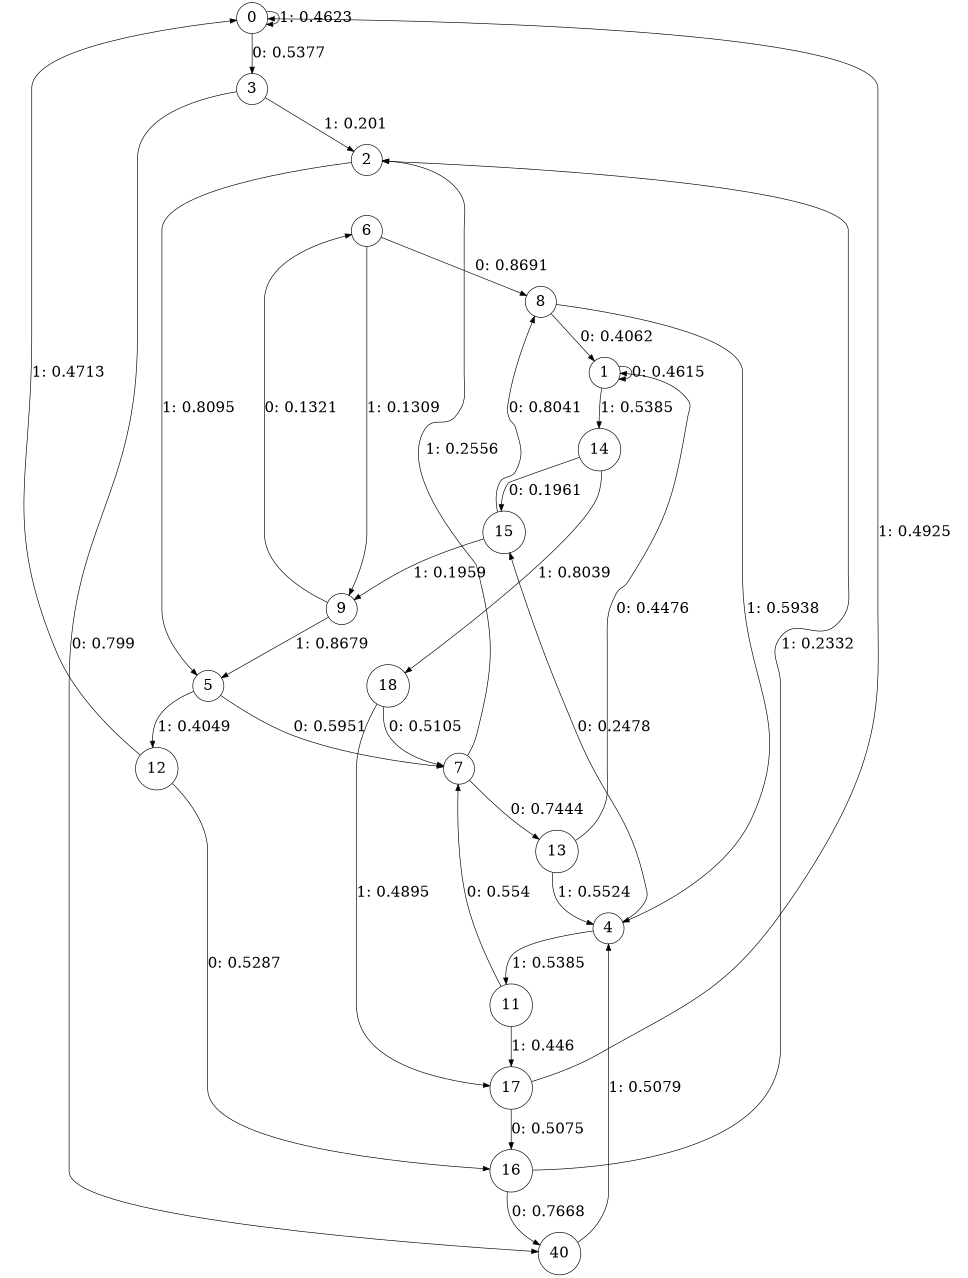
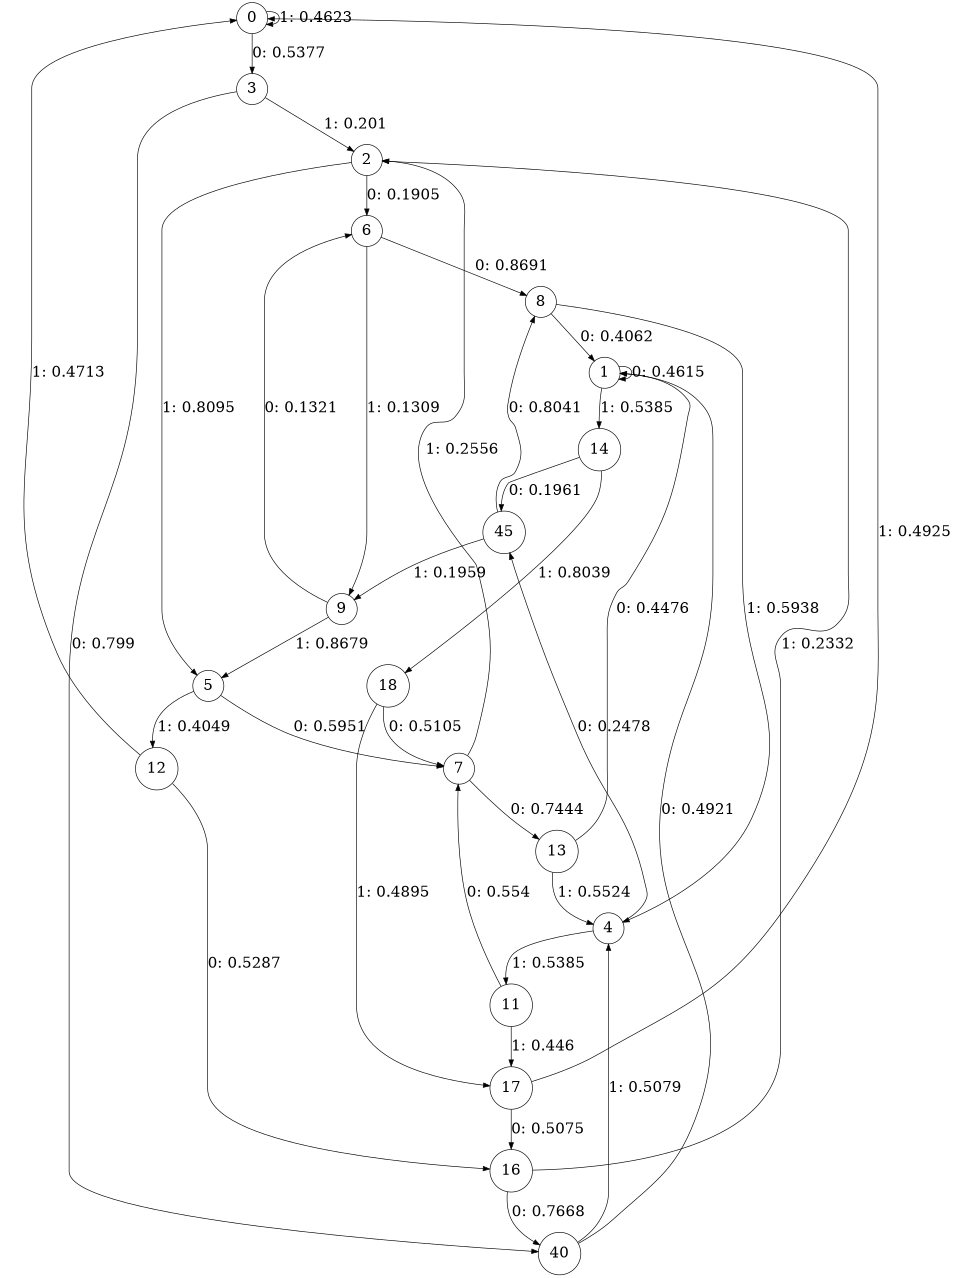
none -> (367, 192)
(504, 532) -> (504, 532)
none -> (661, 807)
